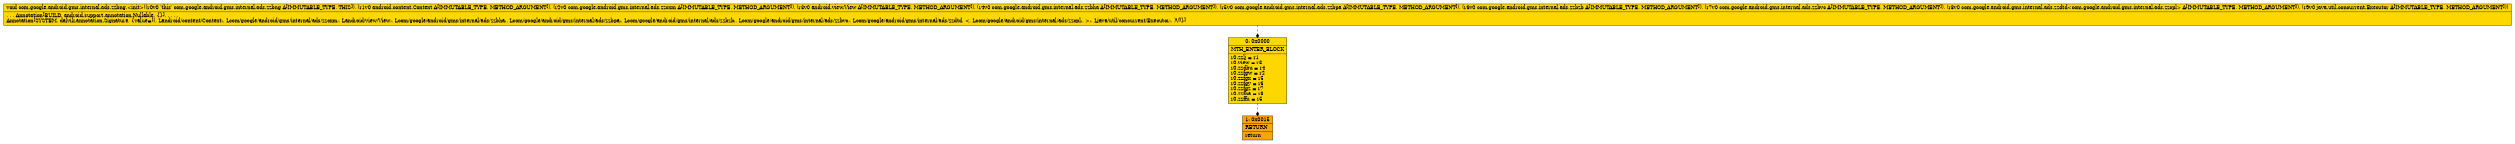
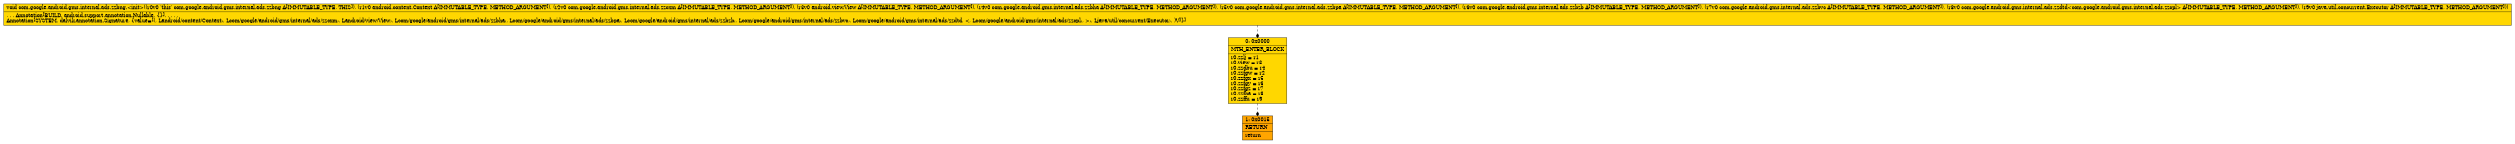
(1247, 99) -> (1247, 99)
